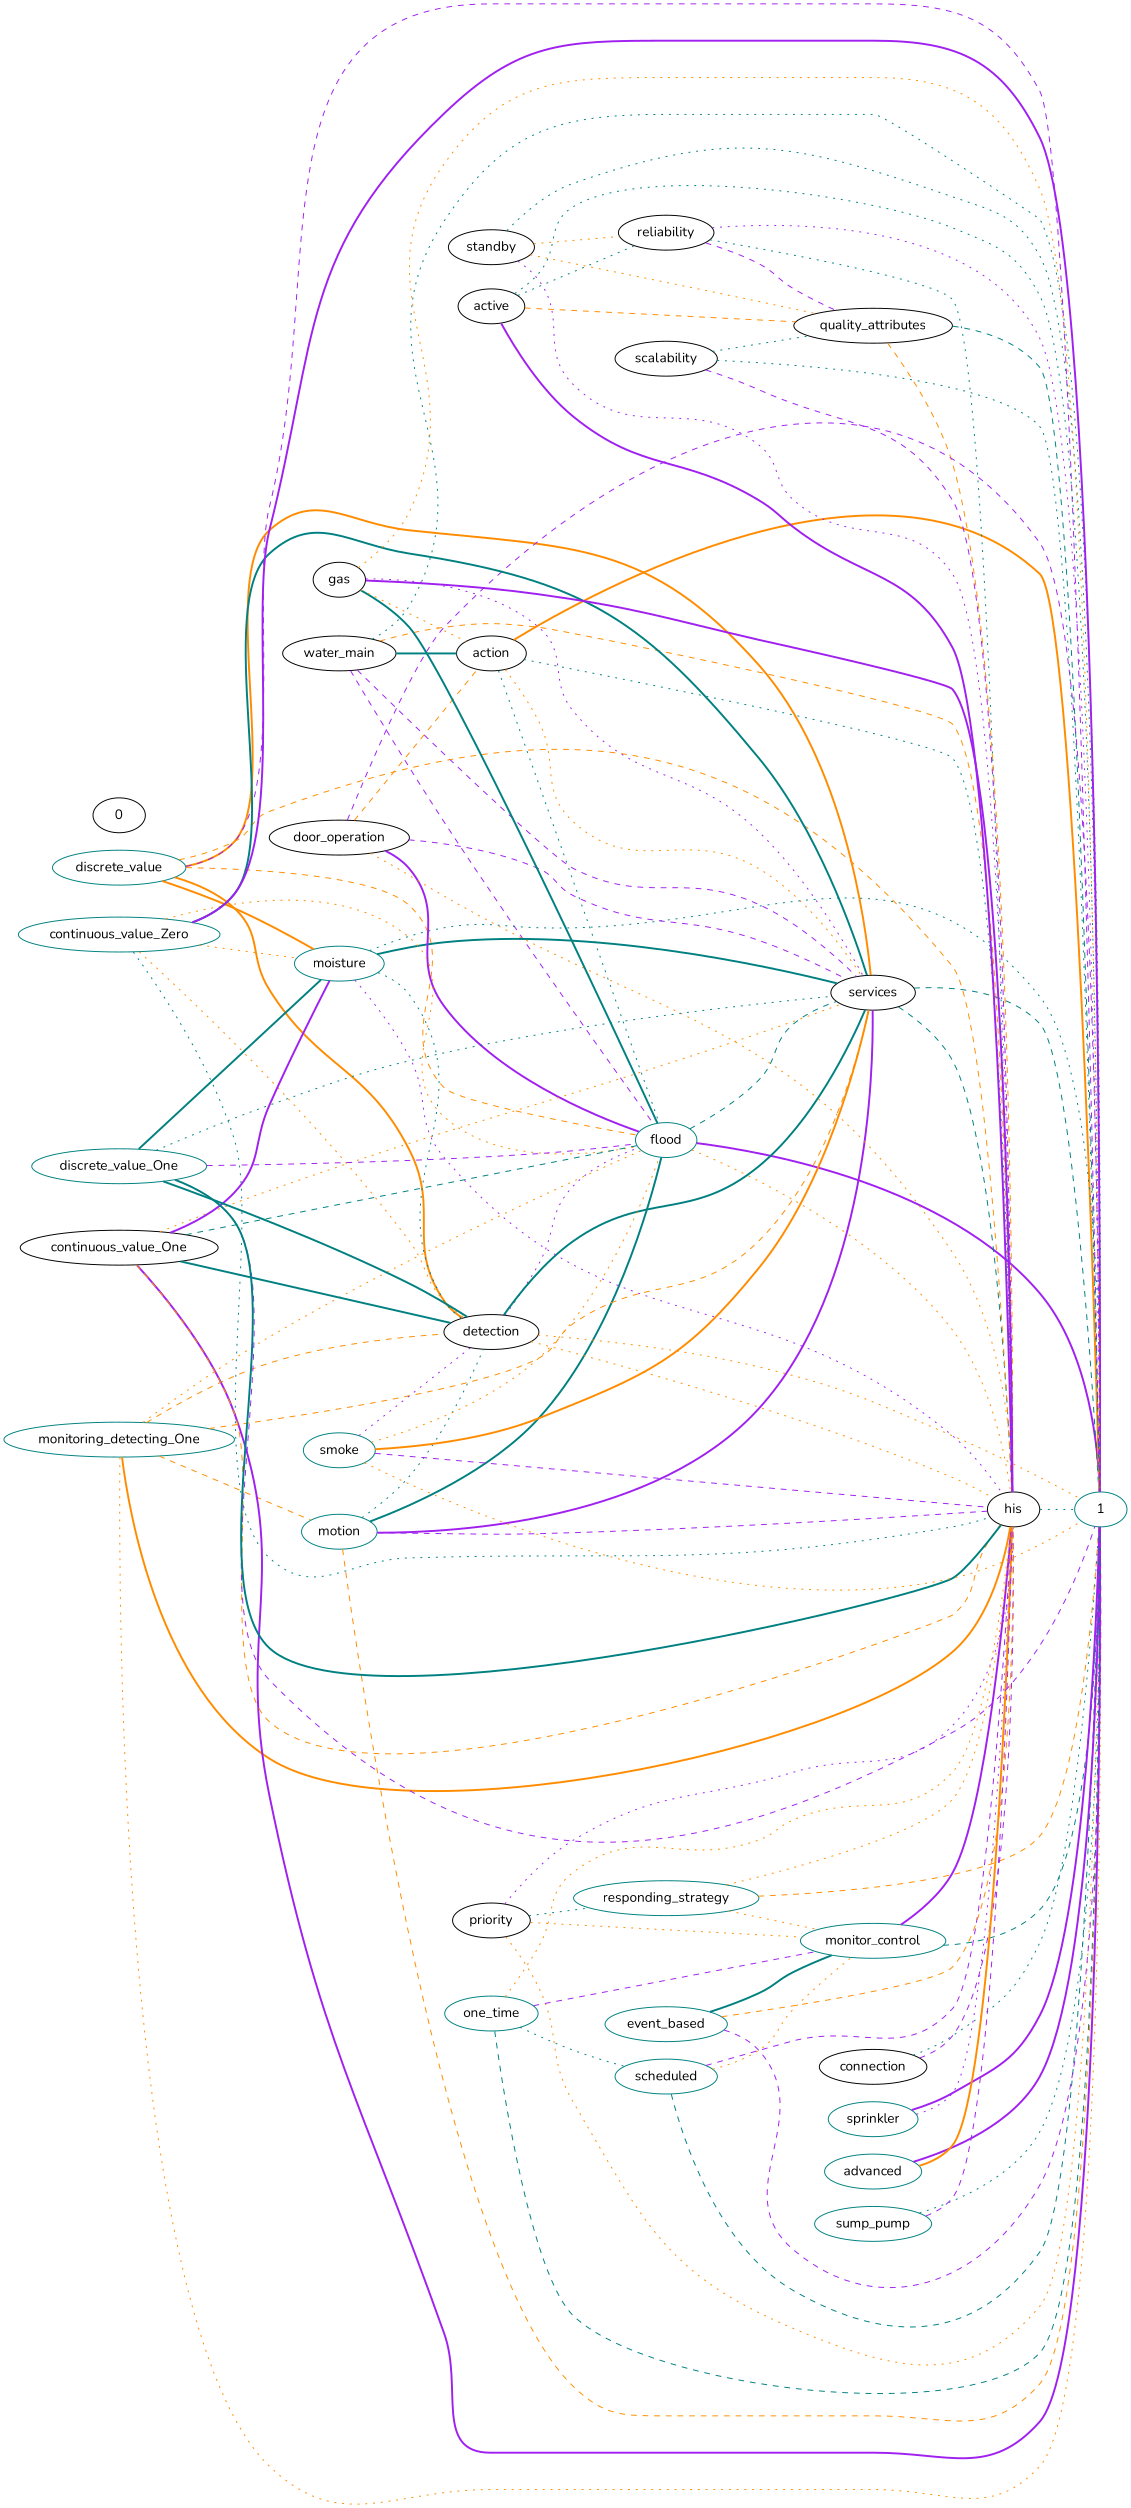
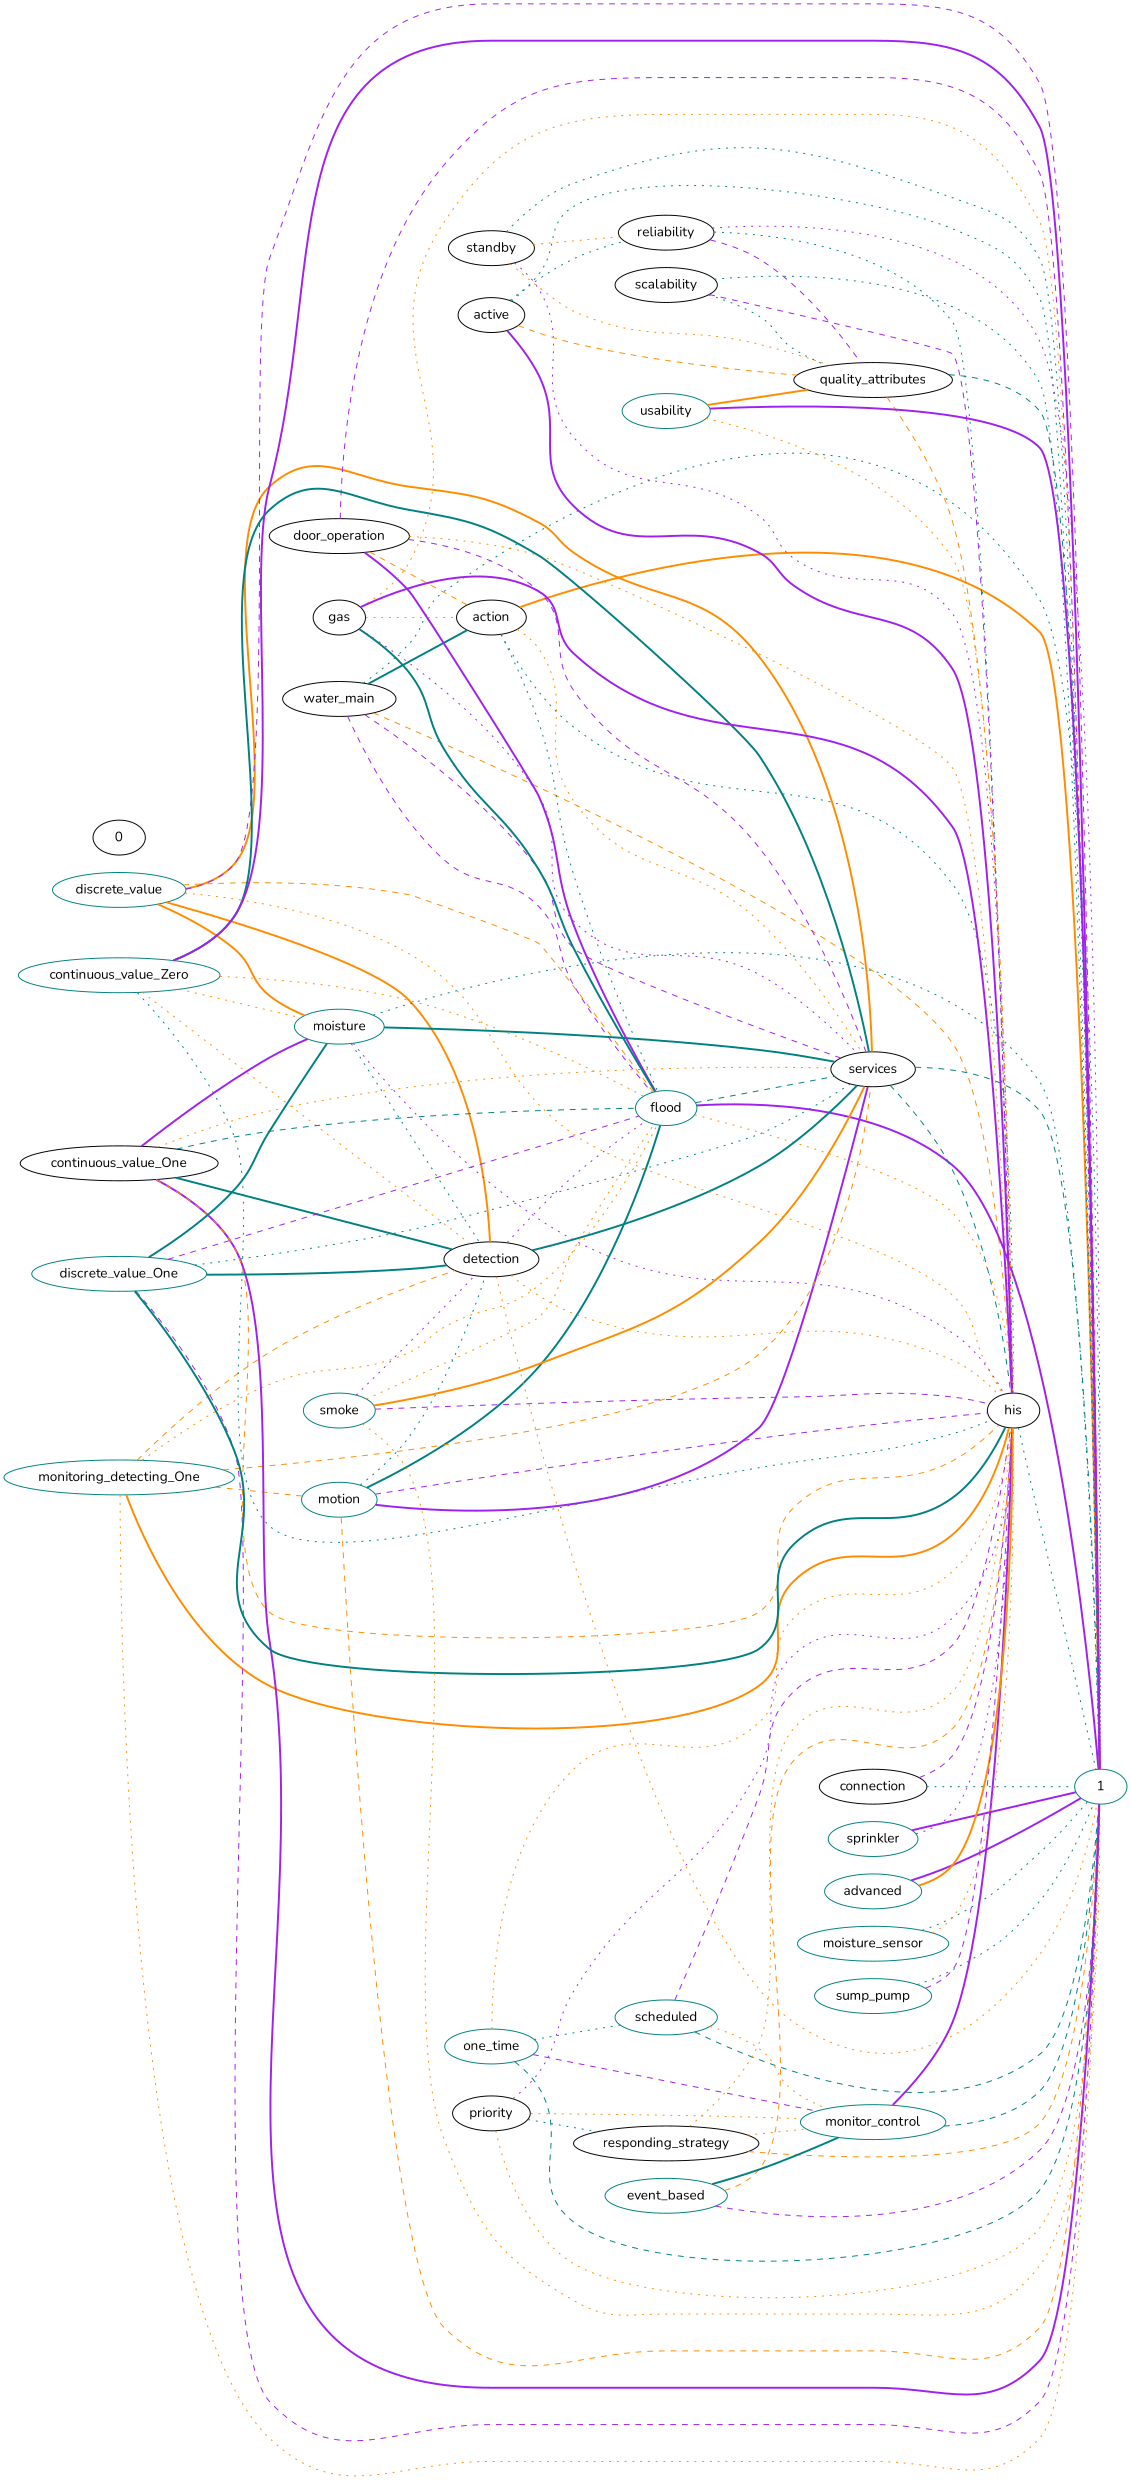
none -> (666, 411)
(832, 849) -> (593, 1145)
(666, 1898) -> (666, 2143)
none -> (873, 1944)
